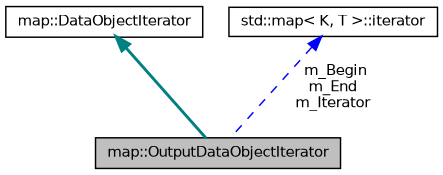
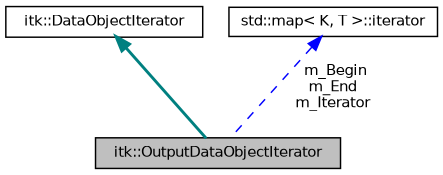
(104, 22) -> (104, 22)
(218, 153) -> (218, 153)
